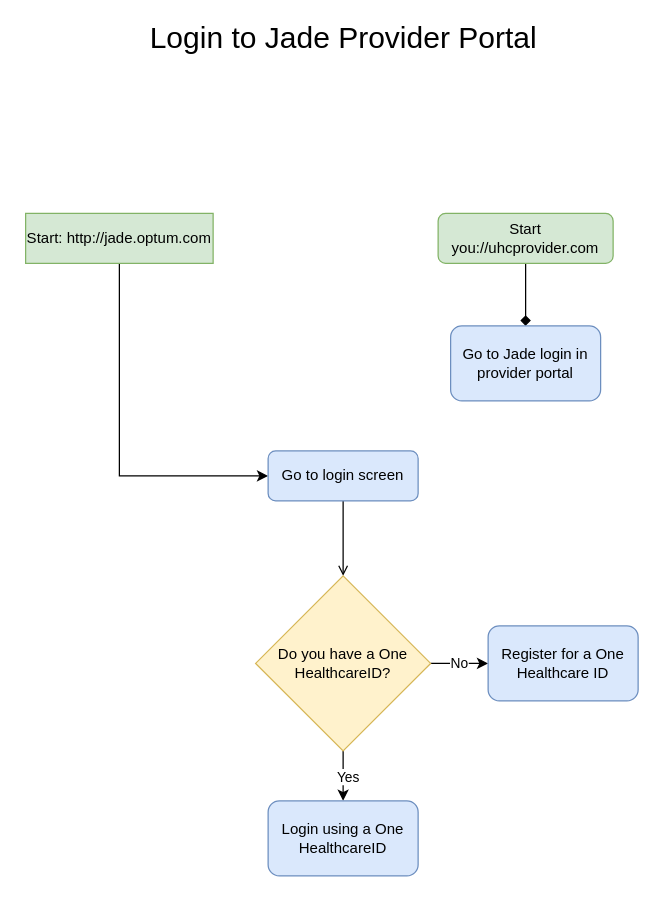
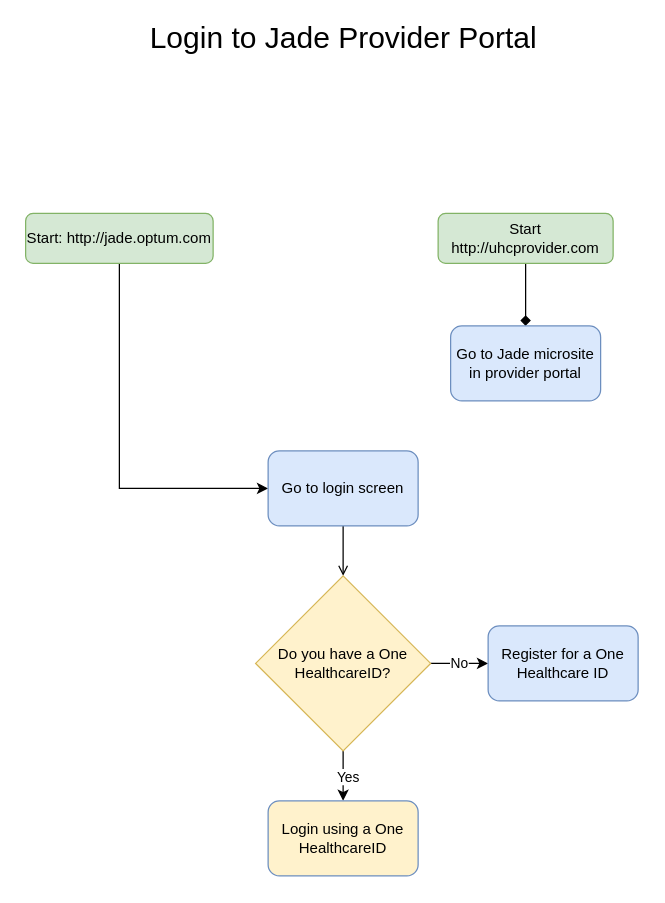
(119, 238) -> (119, 238)
(526, 238) -> (526, 238)
(526, 363) -> (526, 363)
(343, 476) -> (343, 488)
(343, 838) -> (343, 838)
